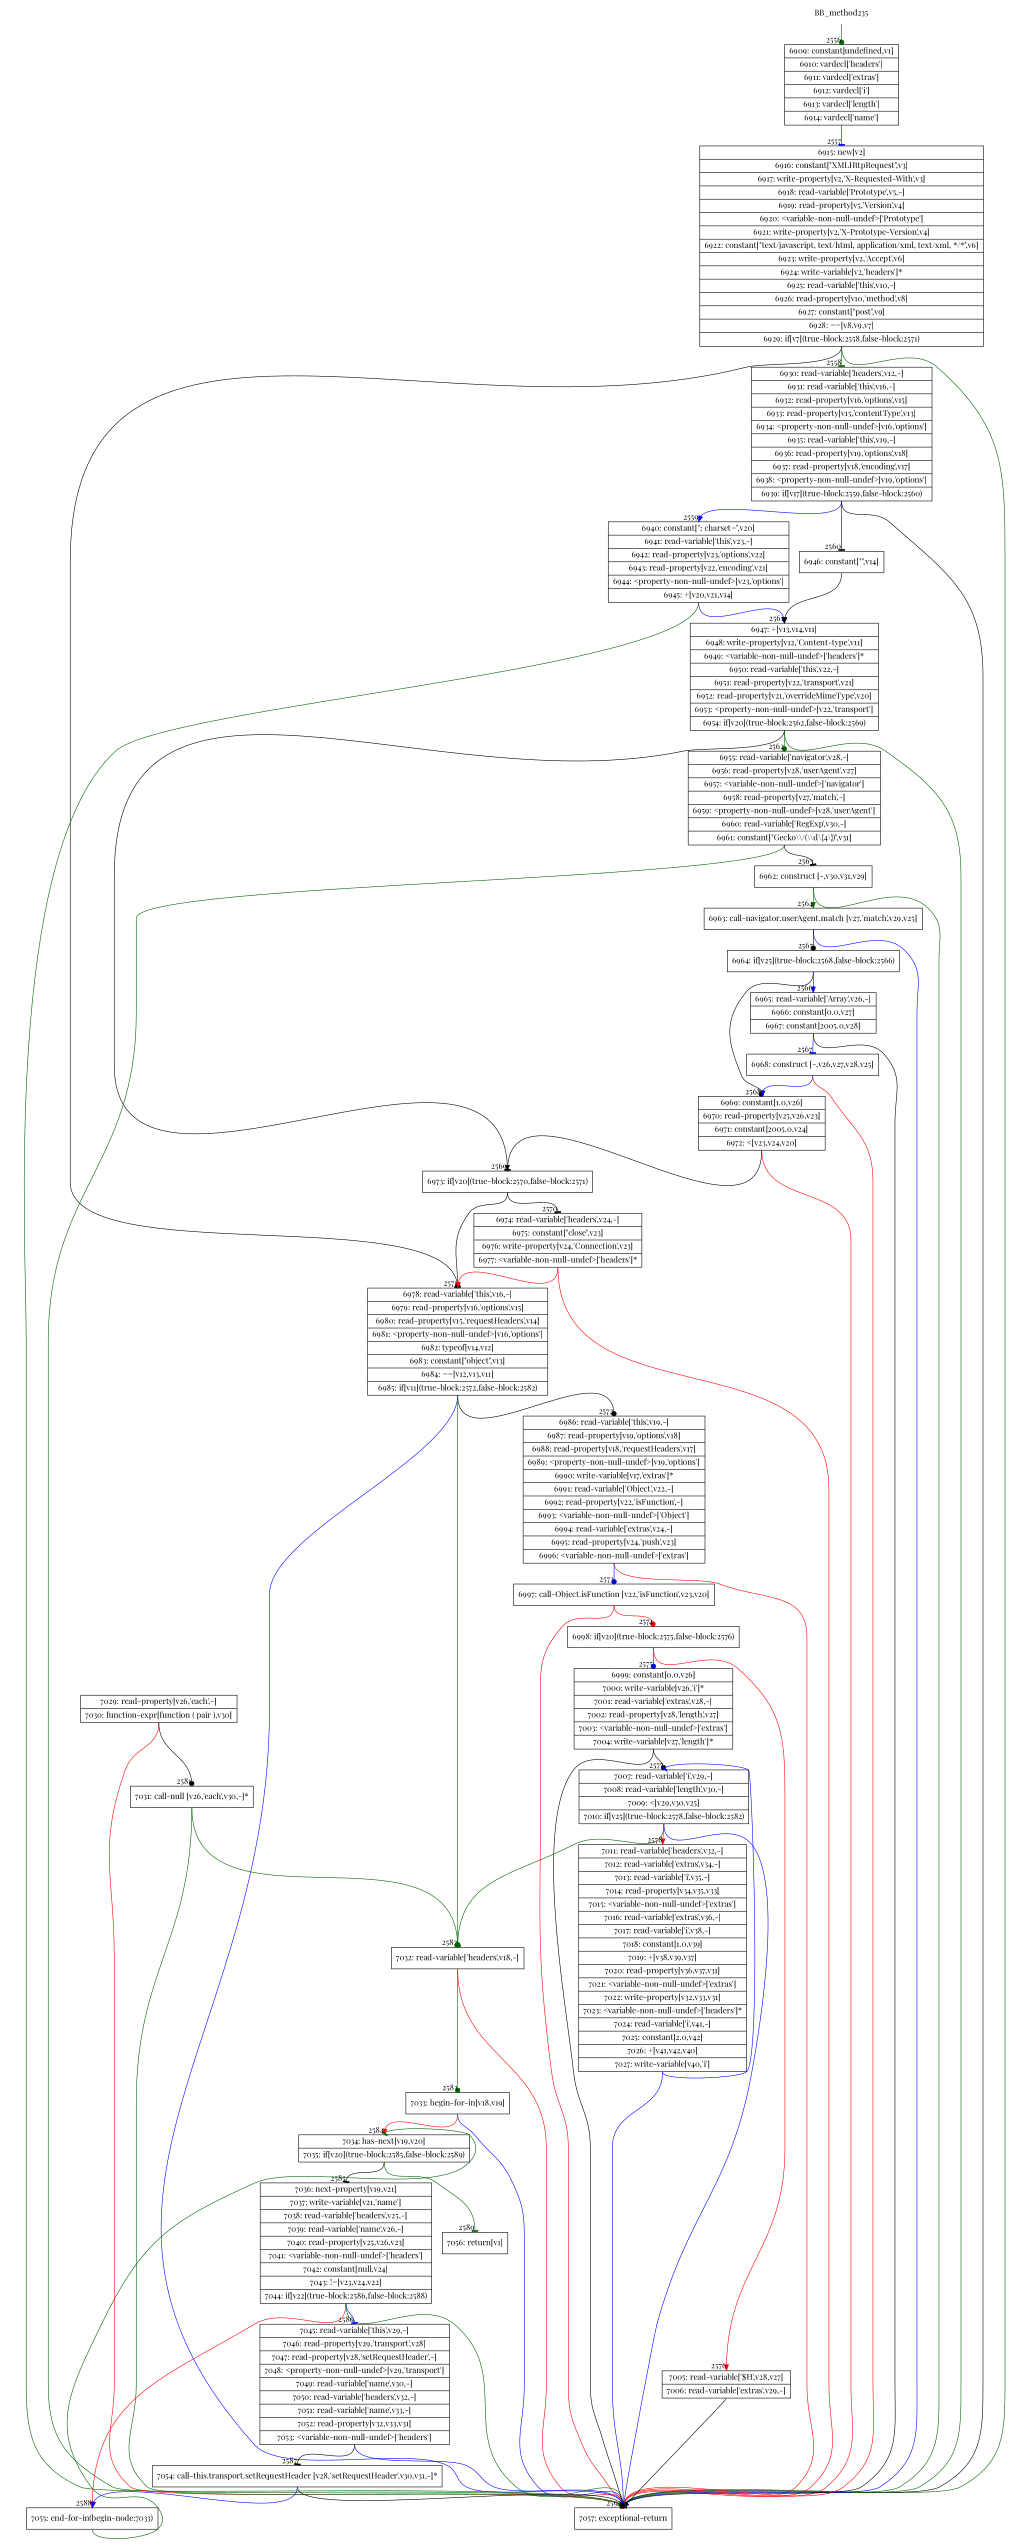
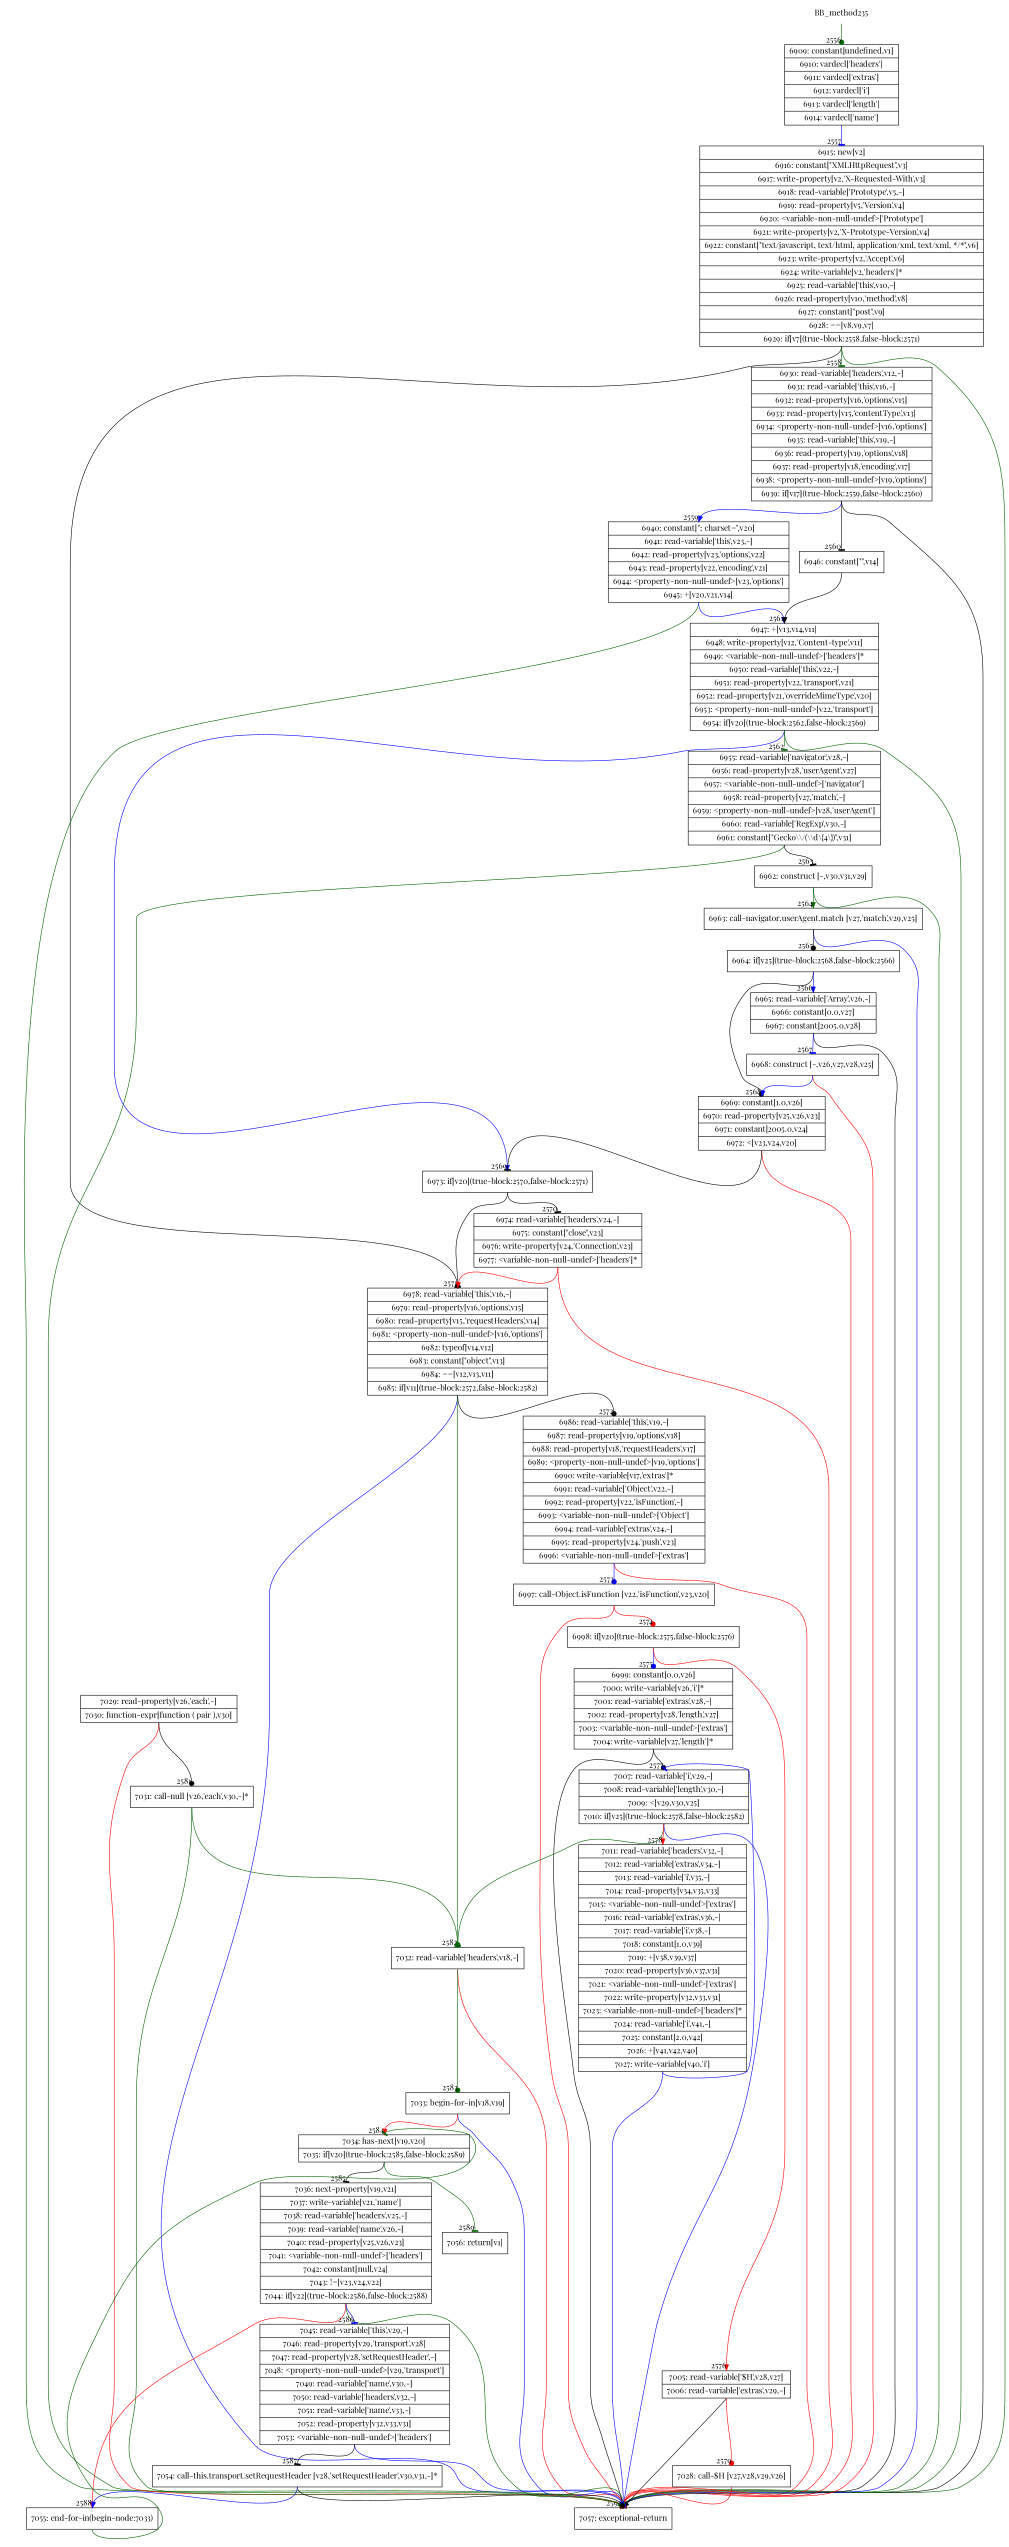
(784, 738) -> (784, 738)
(124, 822) -> (124, 822)
none -> (732, 2476)
